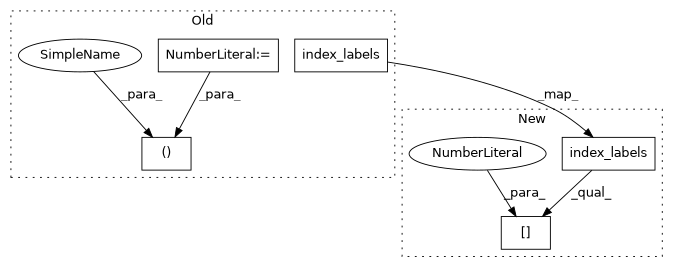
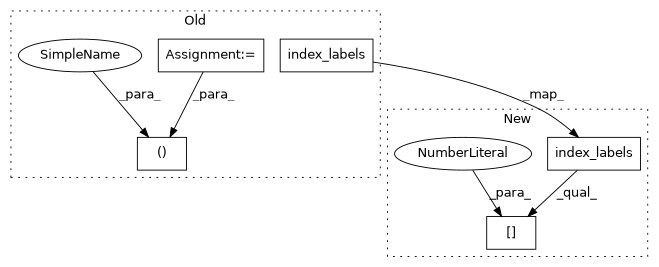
(218, 55) -> (211, 55)
